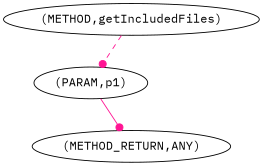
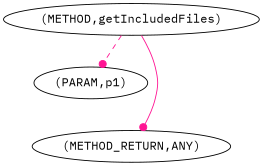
(109, 112) -> (158, 79)
